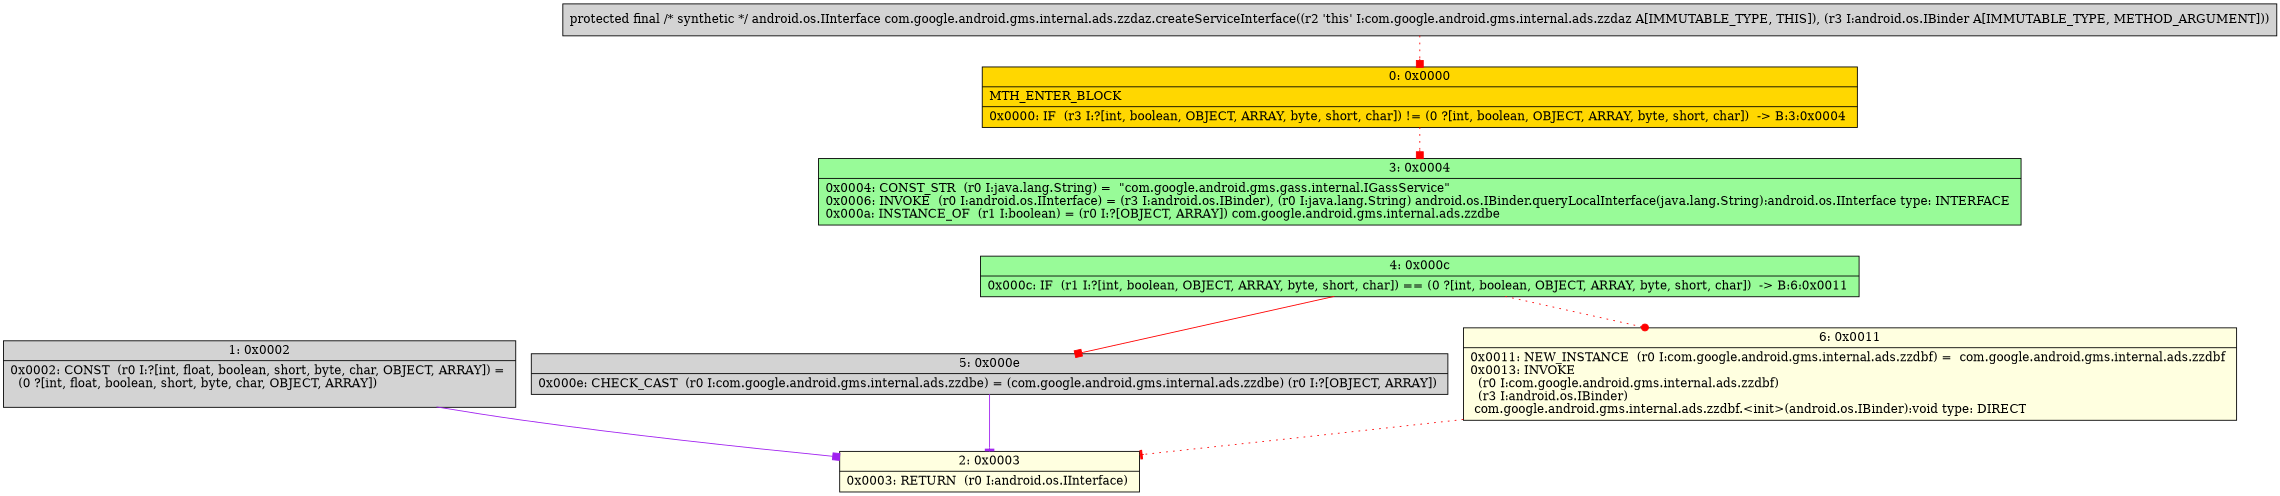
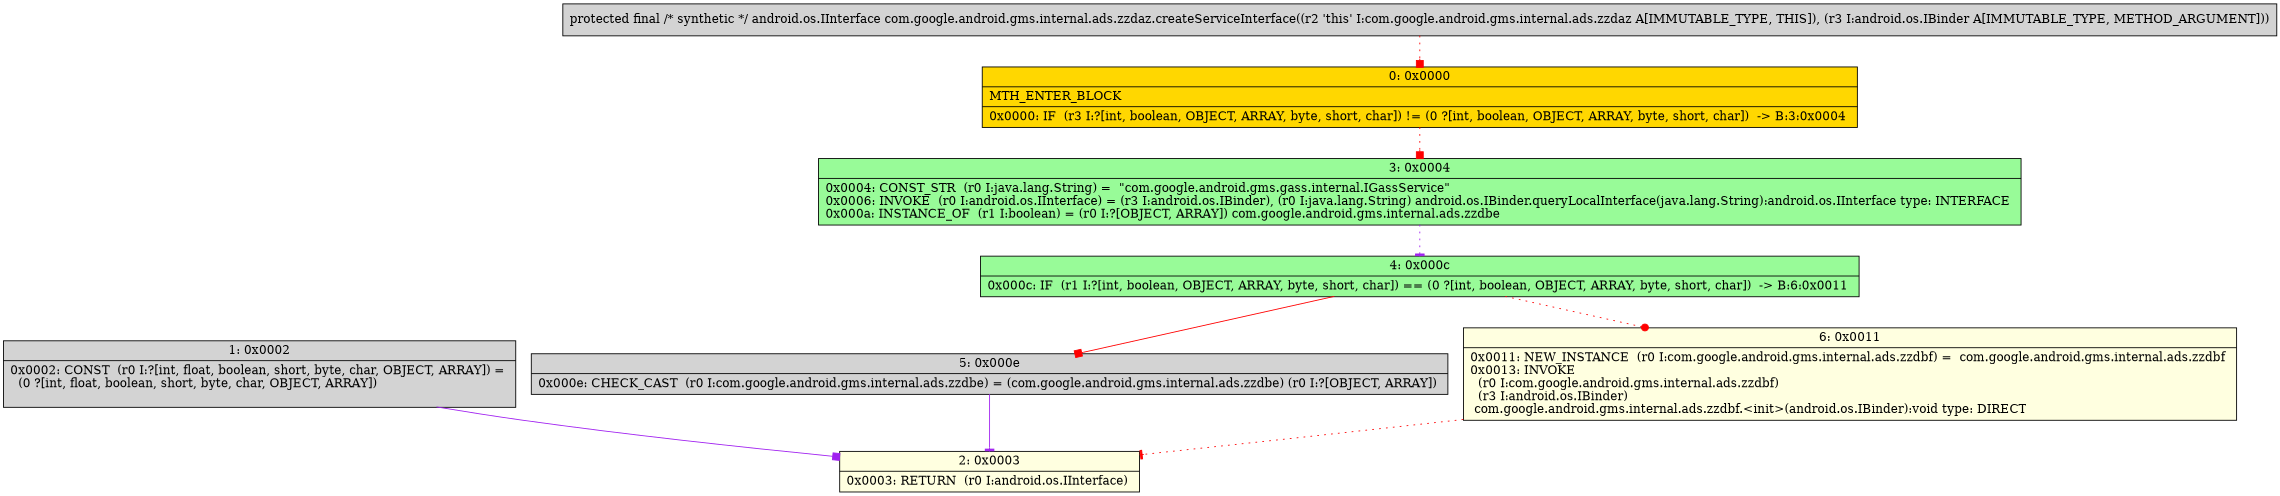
none -> (1420, 238)
